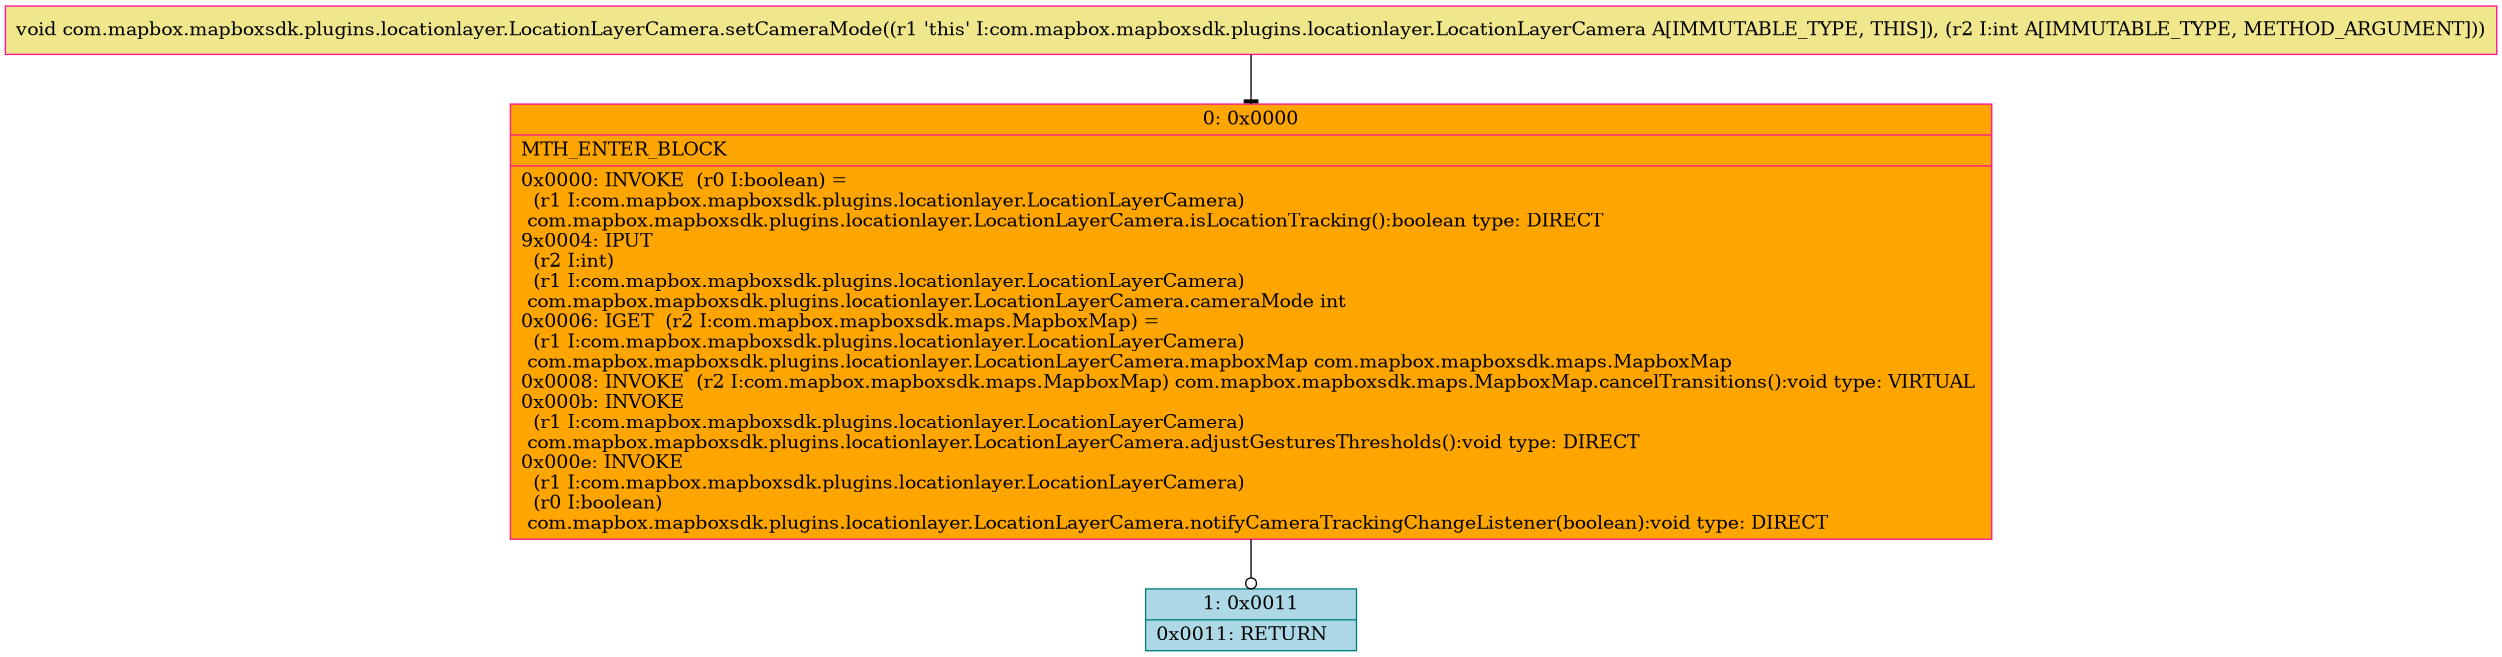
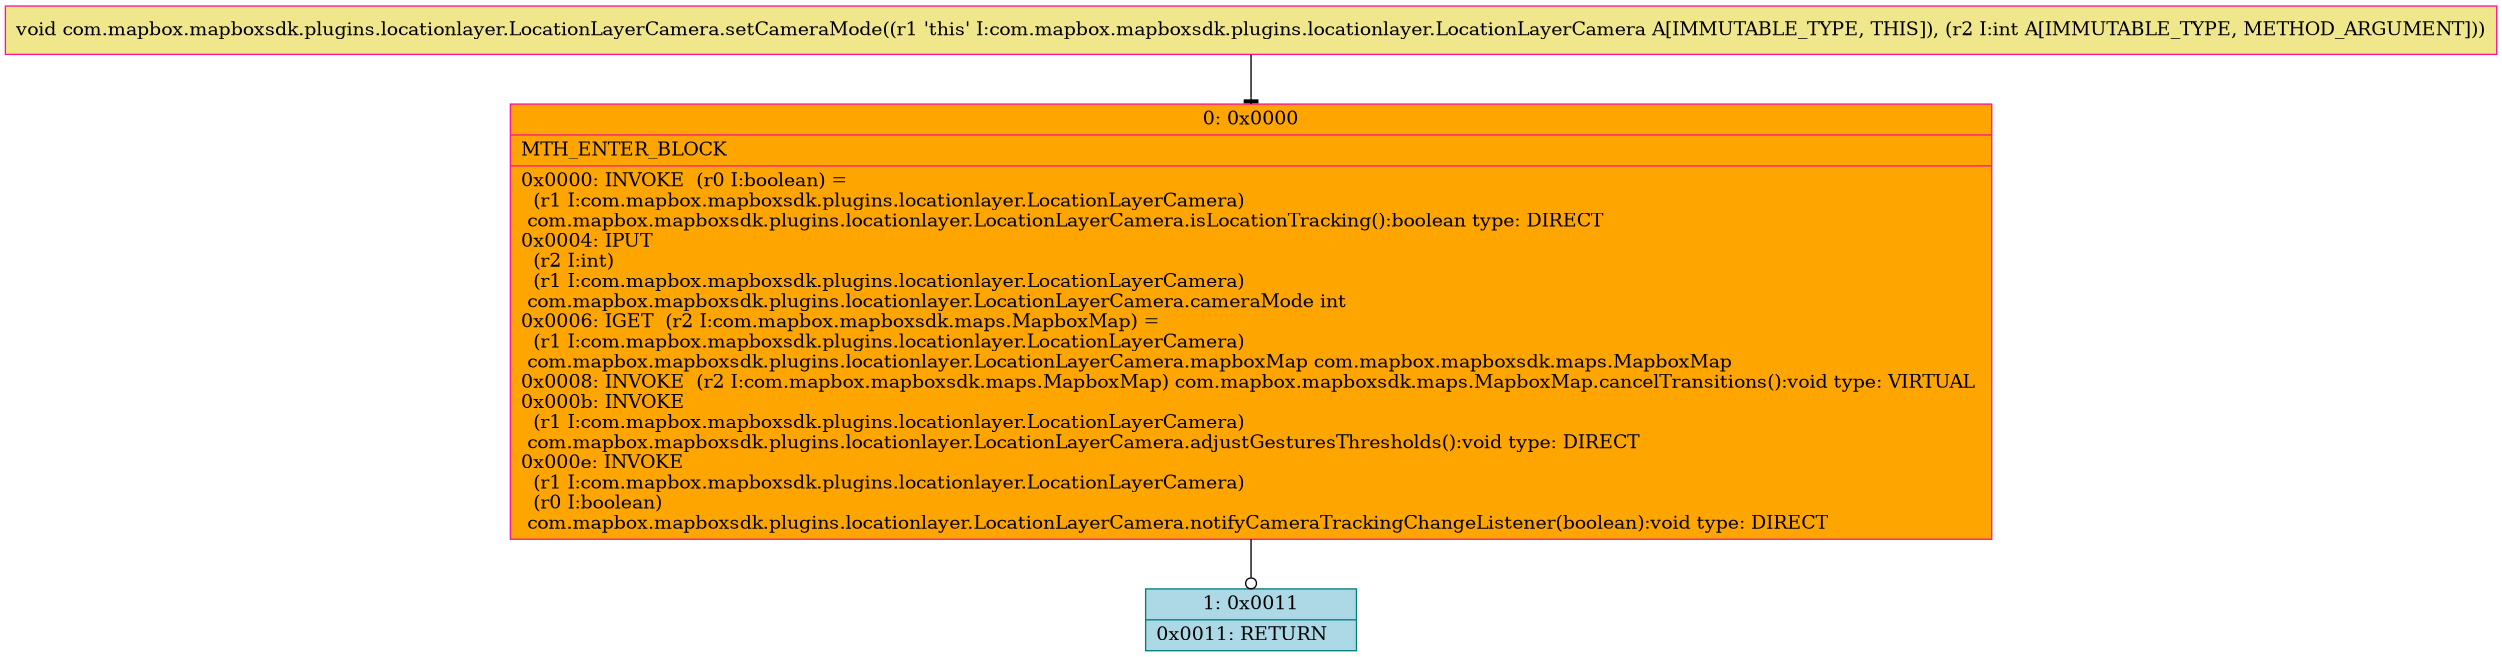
(593, 241) -> (593, 241)
